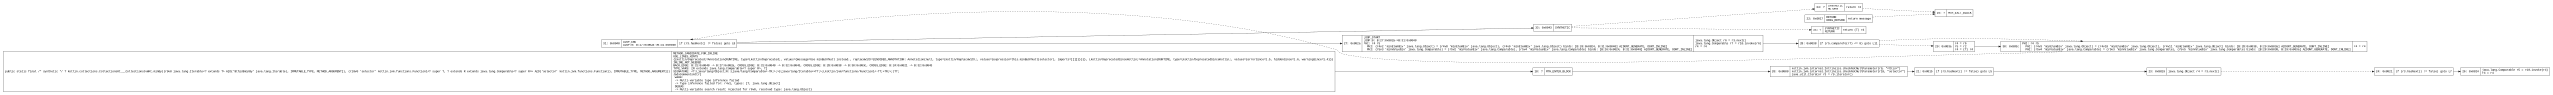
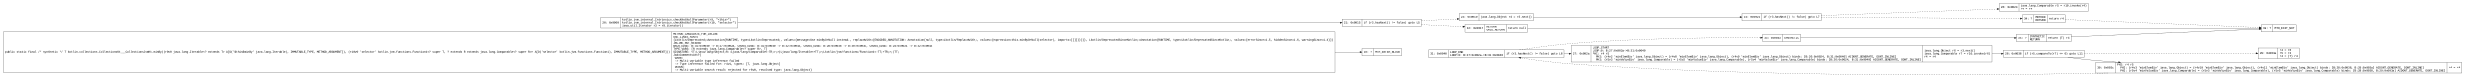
(1835, 6) -> (2040, 17)
(1960, 13) -> (2284, 28)
(1903, 16) -> (1893, 28)
(1692, 18) -> (1921, 18)
(1859, 19) -> (1517, 28)
none -> (1442, 26)
(1690, 29) -> (1908, 38)
none -> (2165, 33)
(1134, 35) -> (1640, 40)
(1980, 39) -> (2093, 60)
(1987, 46) -> none
(1670, 72) -> none
(2069, 72) -> (1439, 20)
(2297, 72) -> (1637, 17)
(2456, 72) -> (1909, 12)
